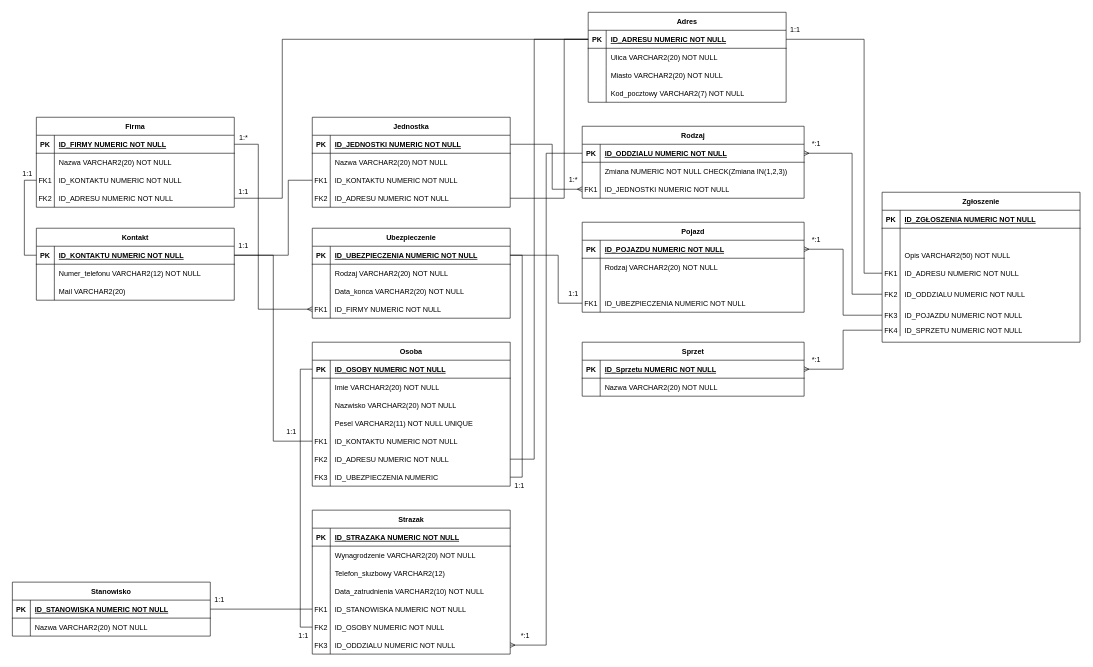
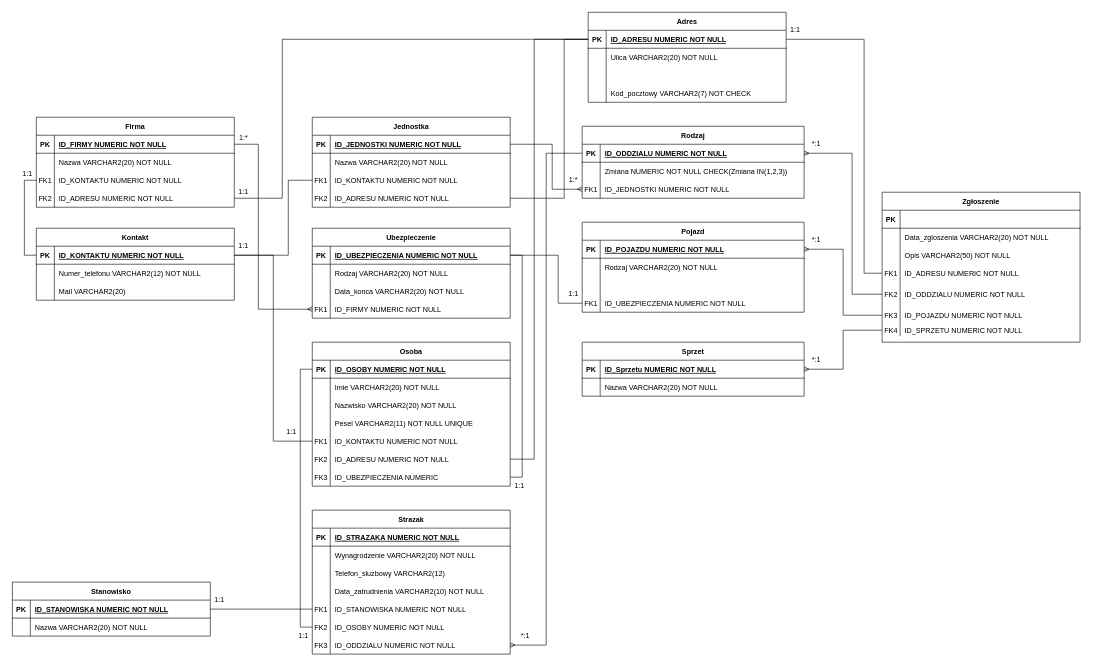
(696, 75) -> none
(675, 94) -> (677, 94)
(990, 219) -> none
none -> (990, 237)
